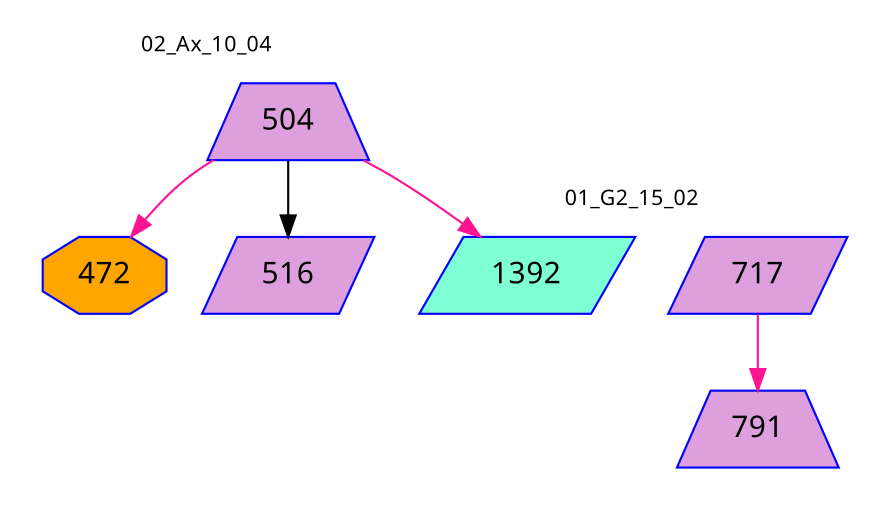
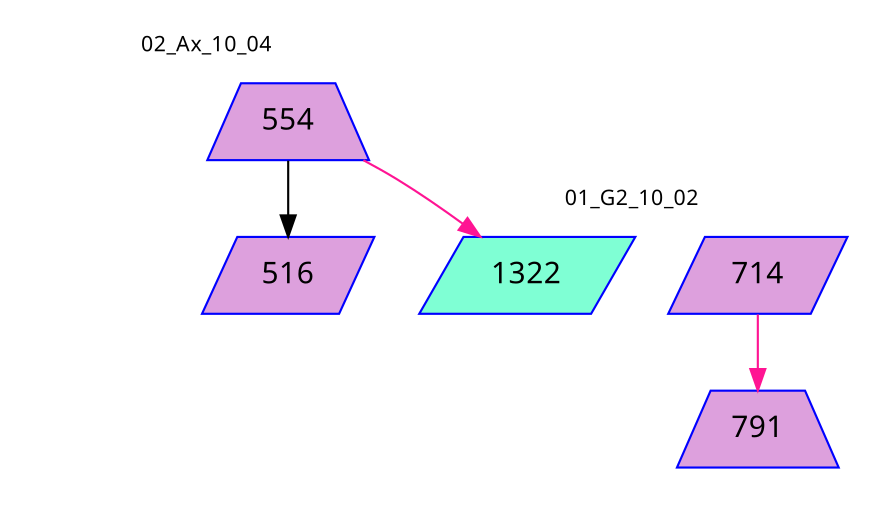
(288, 122) -> (288, 122)
(633, 200) -> (633, 200)
(105, 275) -> none
(527, 275) -> (527, 275)
(758, 275) -> (758, 275)
